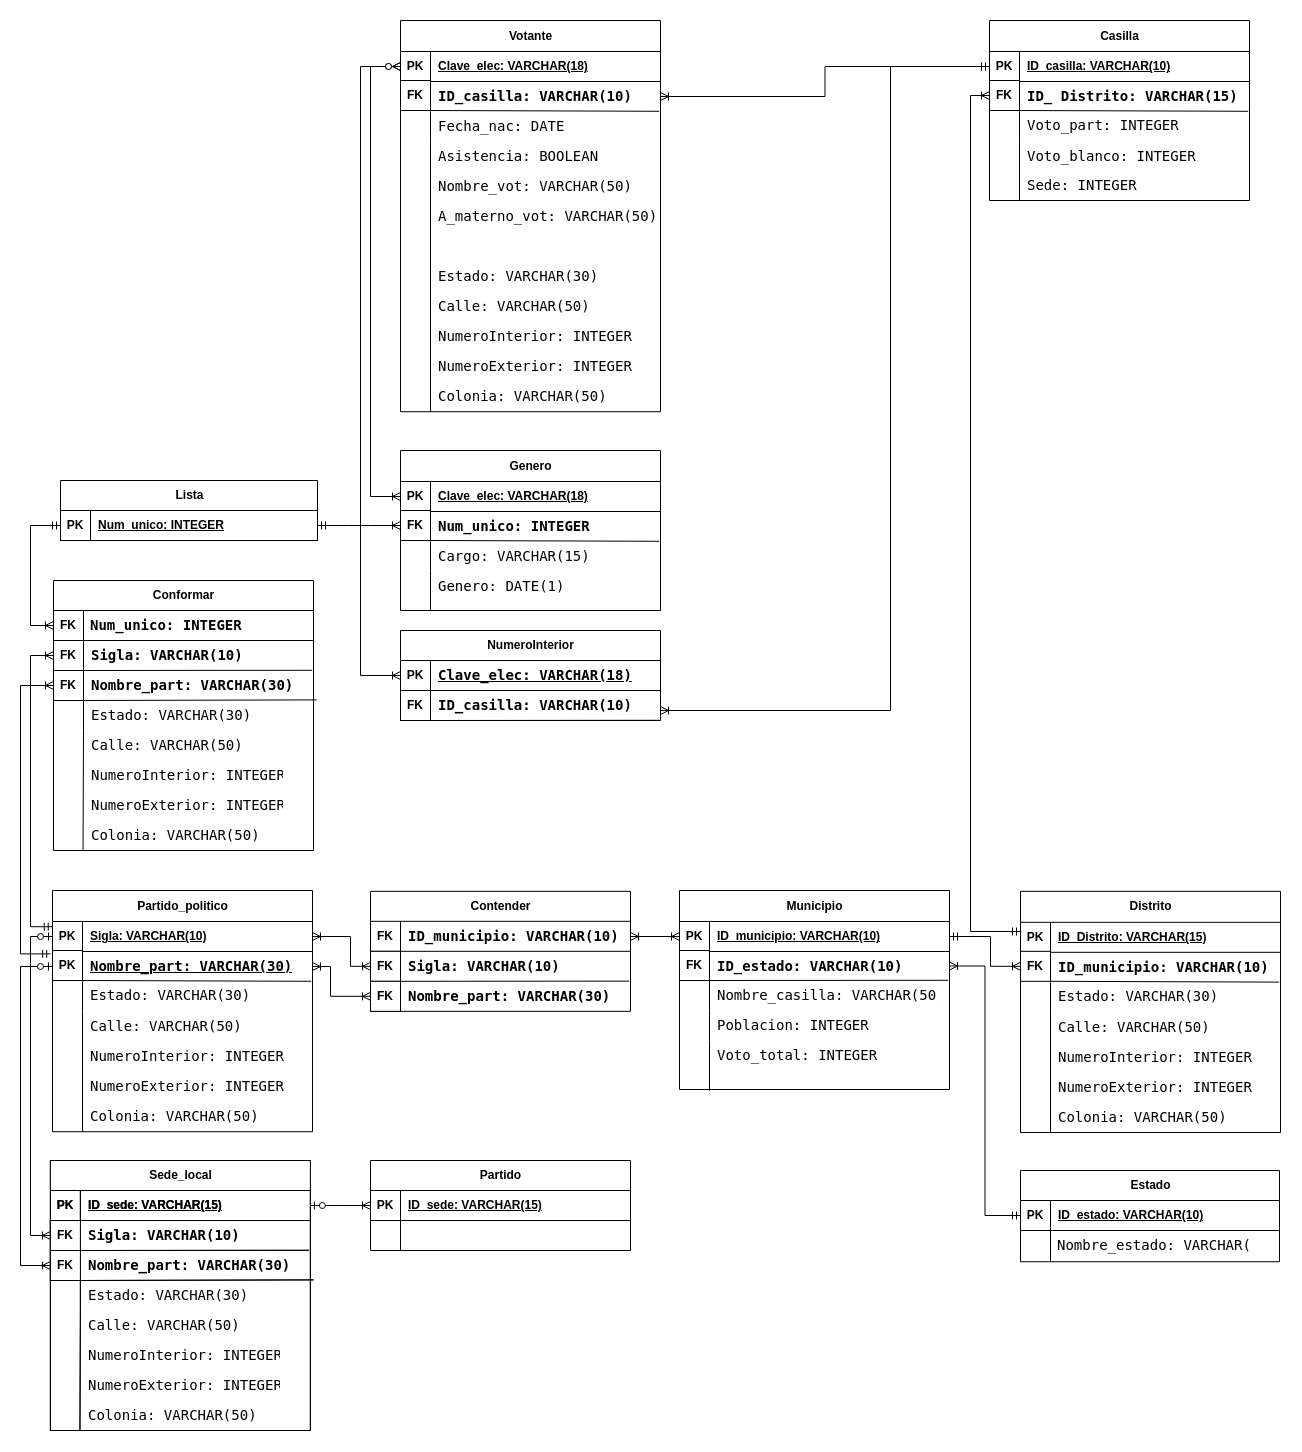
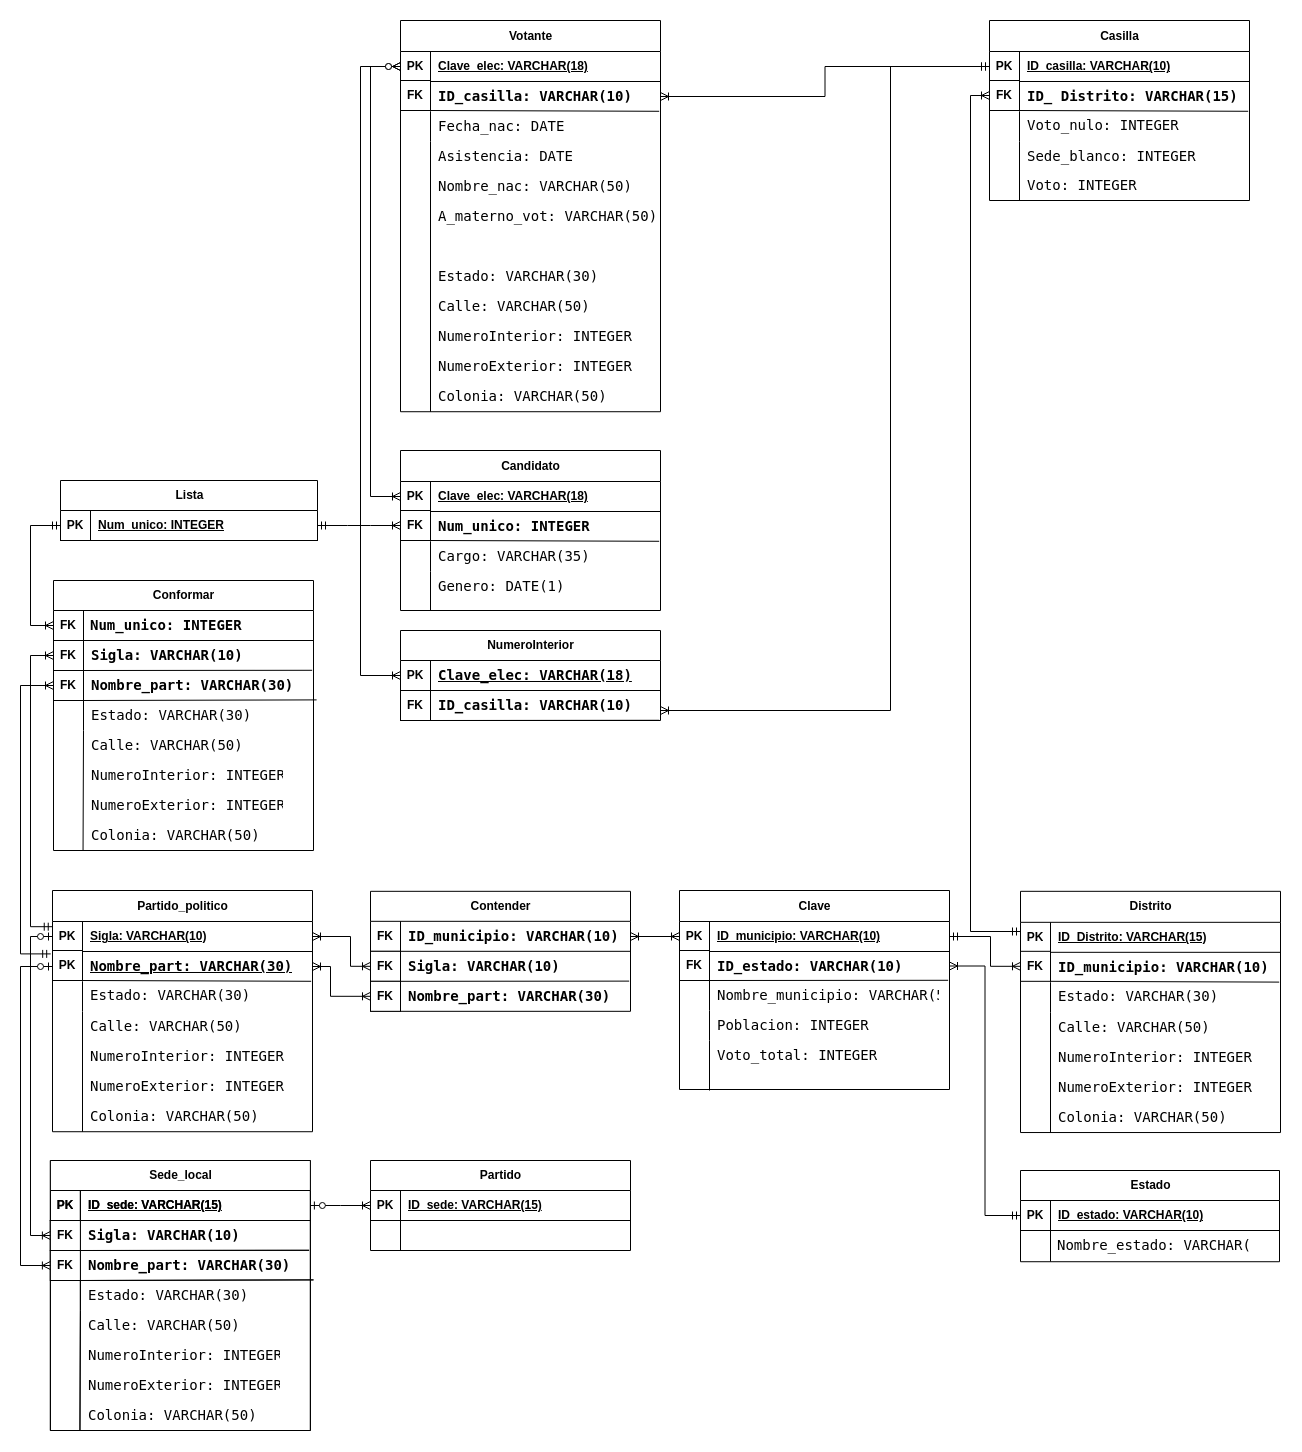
(1085, 126) -> (1083, 126)
(496, 157) -> (486, 157)
(1090, 157) -> (1090, 157)
(1068, 186) -> (1068, 186)
(513, 187) -> (513, 187)
(531, 467) -> (531, 467)
(496, 557) -> (496, 557)
(815, 907) -> (815, 907)
(800, 996) -> (807, 996)
